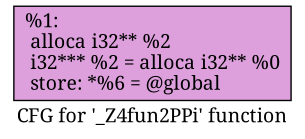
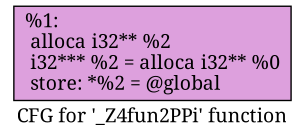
(123, 84) -> (123, 84)
